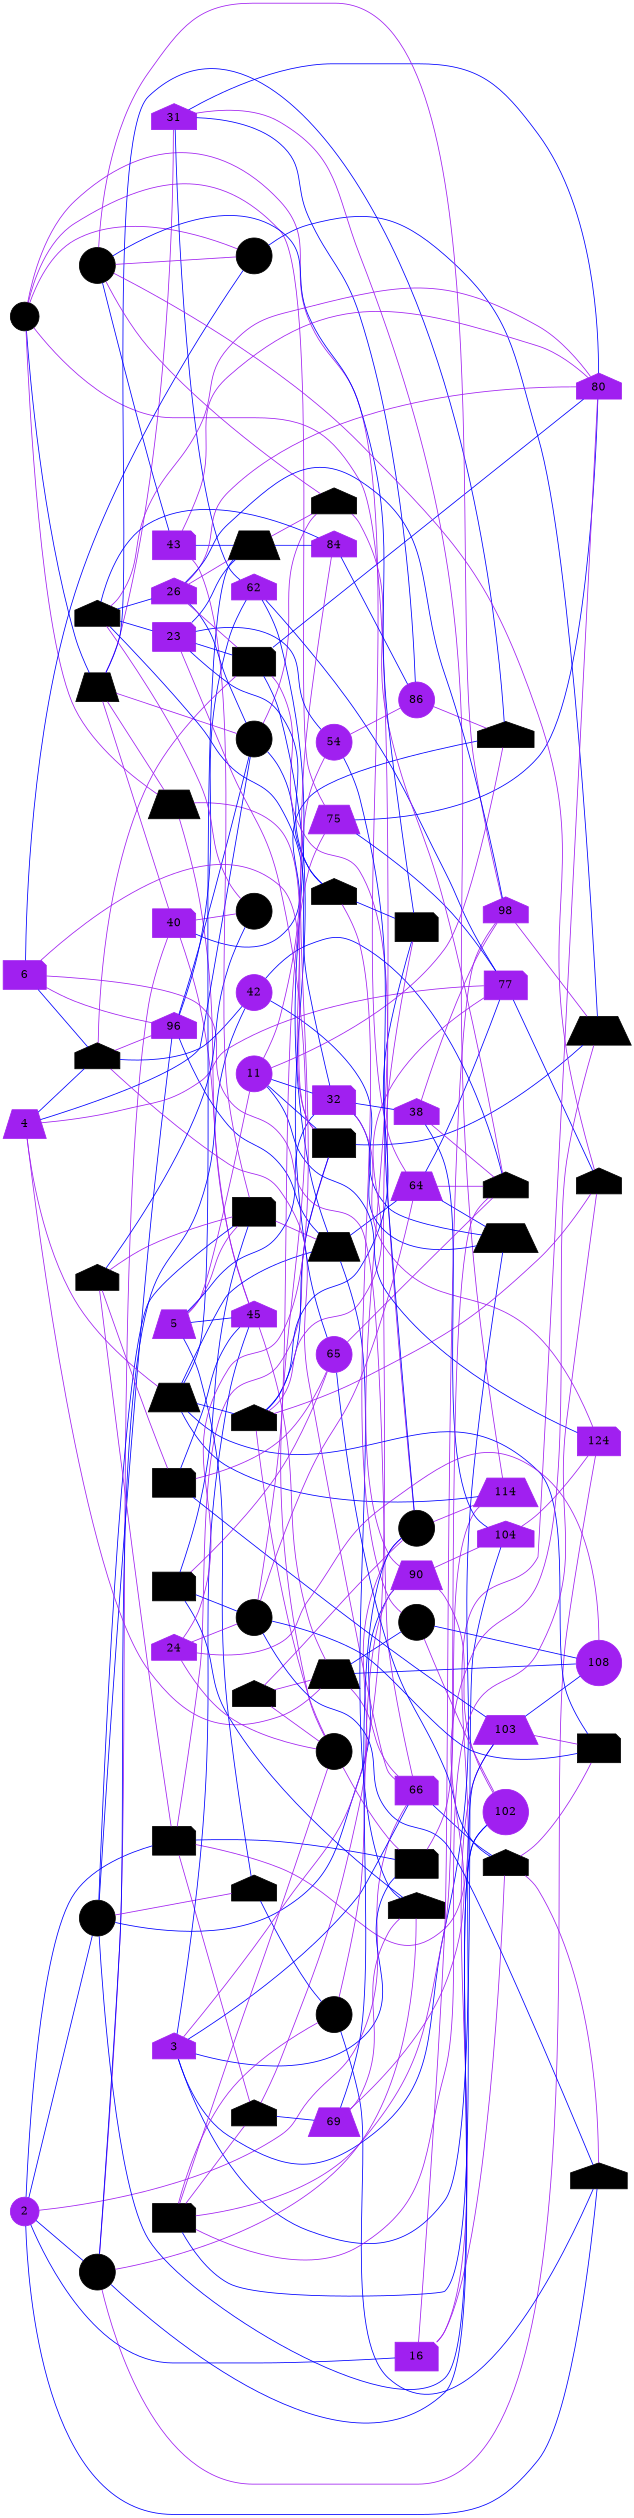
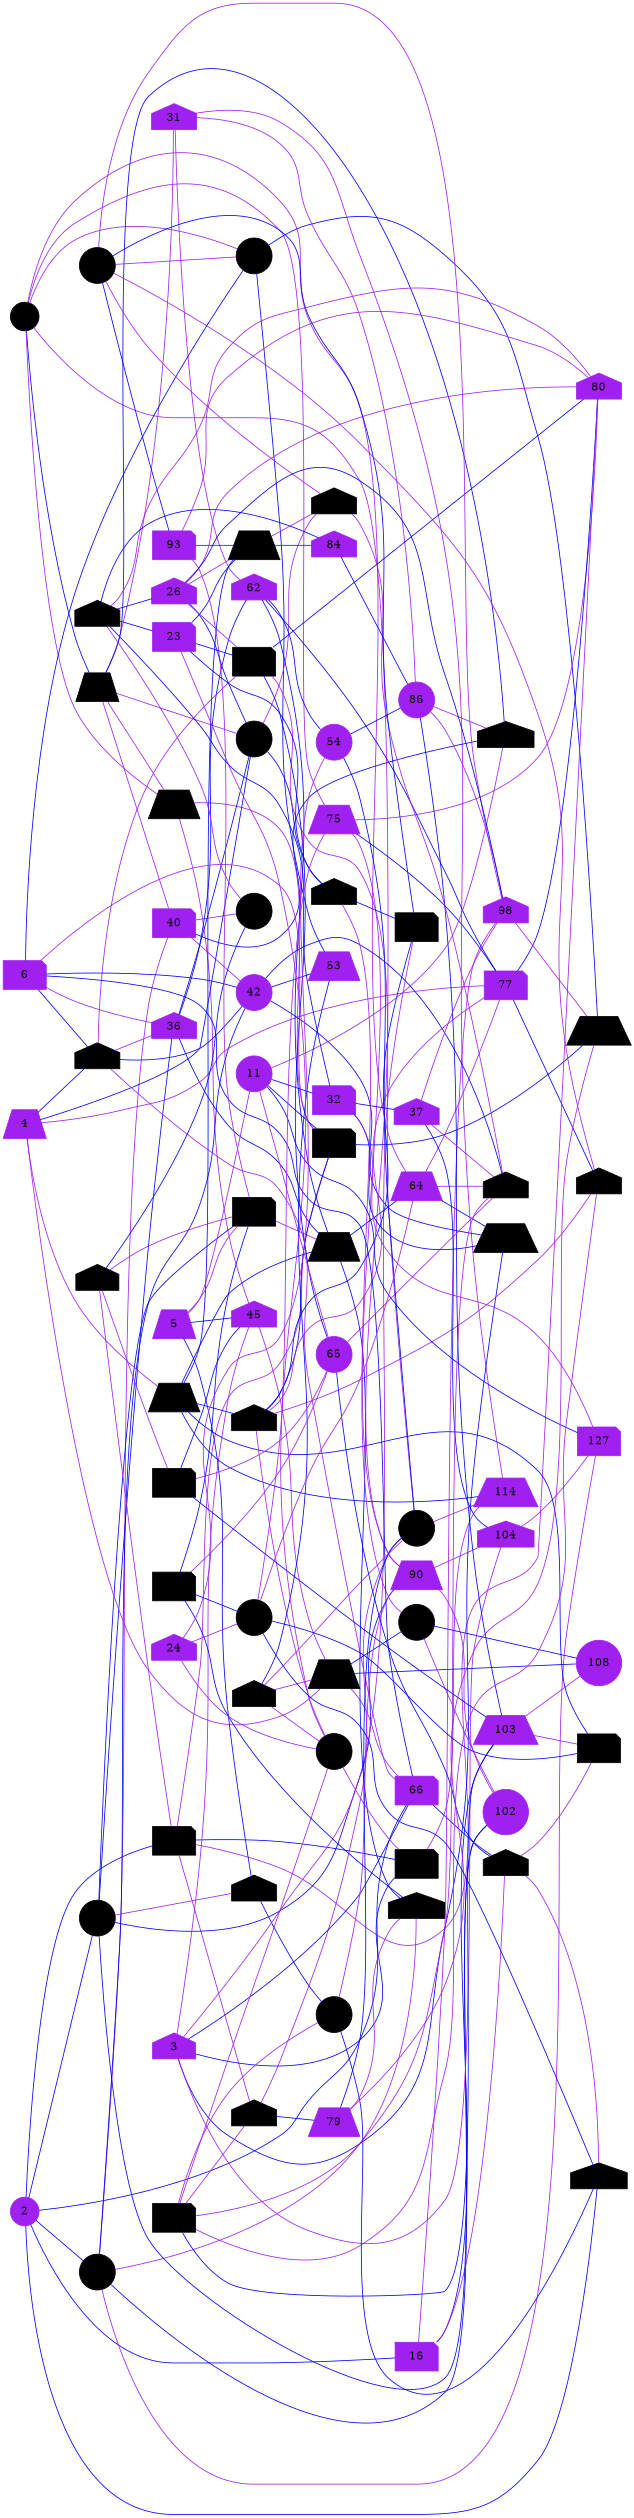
(493, 85) -> (579, 660)
(187, 348) -> (187, 348)
(372, 359) -> (372, 359)
(174, 545) -> (174, 545)
(294, 656) -> (295, 665)
(565, 694) -> (565, 694)
(311, 695) -> (277, 1153)
(370, 724) -> (370, 724)
none -> (473, 791)
none -> (334, 966)
none -> (142, 974)
(174, 1027) -> (174, 1027)
none -> (455, 1067)
(473, 1070) -> (473, 1070)
(417, 1113) -> (417, 1113)
(214, 1121) -> (216, 959)
none -> (371, 1202)
(340, 1212) -> (340, 1212)
(281, 1232) -> none
(599, 1441) -> (599, 1441)
(425, 1477) -> none
(208, 1679) -> (208, 1679)
(553, 1696) -> (553, 1696)
(464, 2043) -> (464, 2043)
(316, 2092) -> (316, 2092)
(334, 2122) -> (334, 2122)
(459, 2138) -> (459, 2138)
